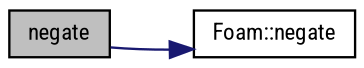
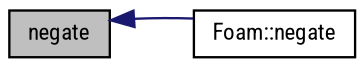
(140, 49) -> (164, 18)
